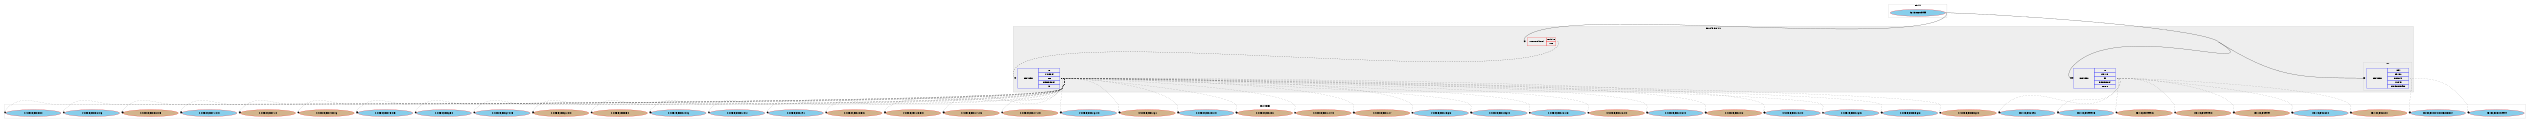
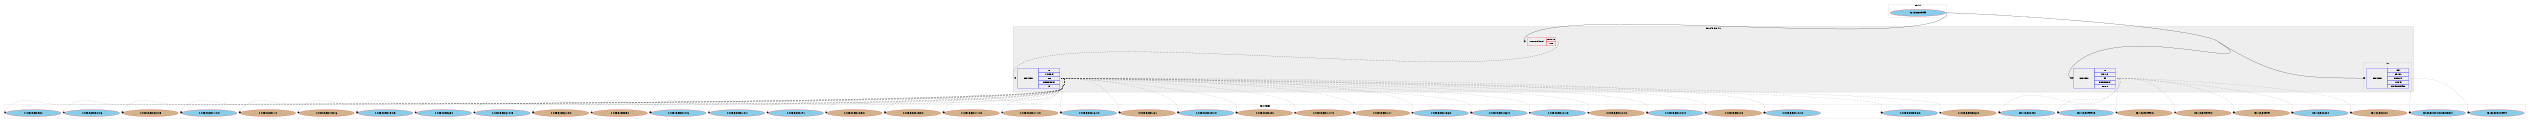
(913, 113) -> (913, 113)
(1852, 113) -> none
